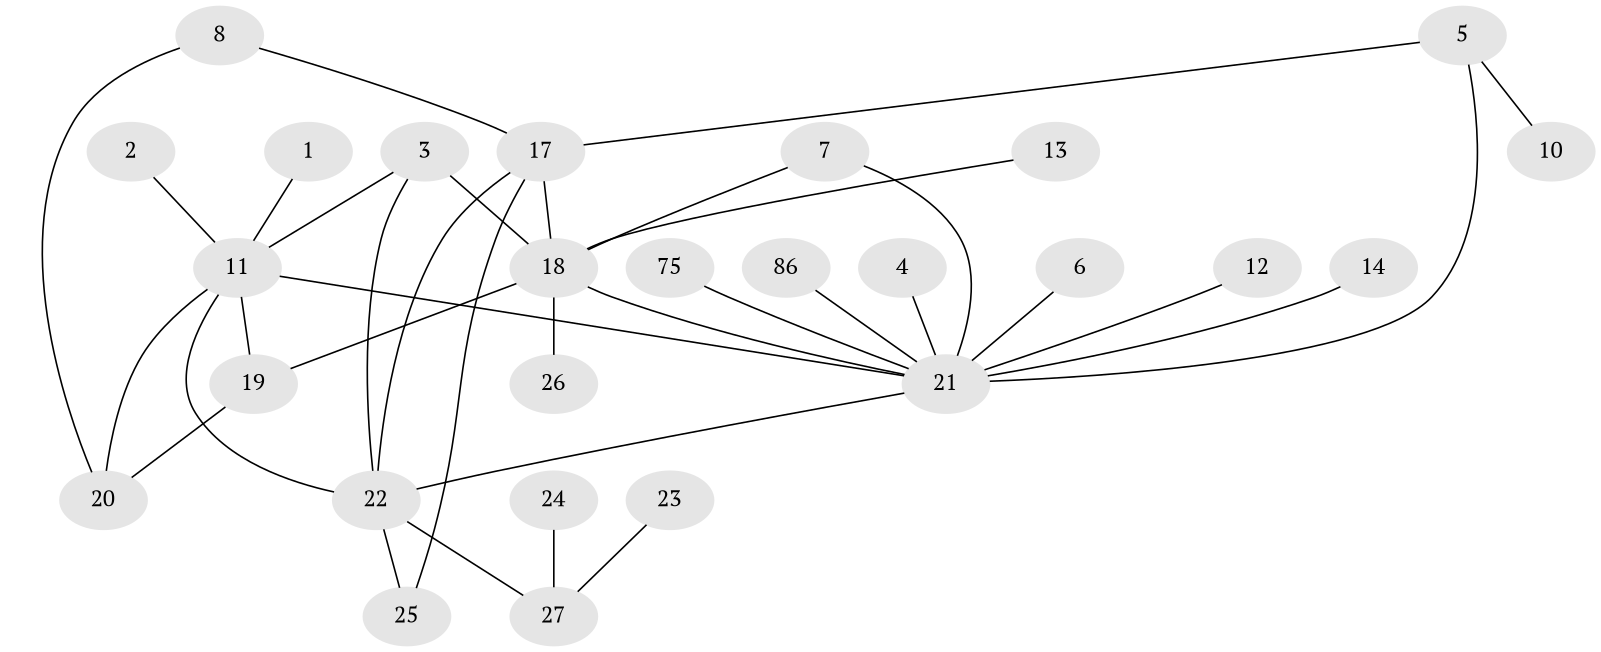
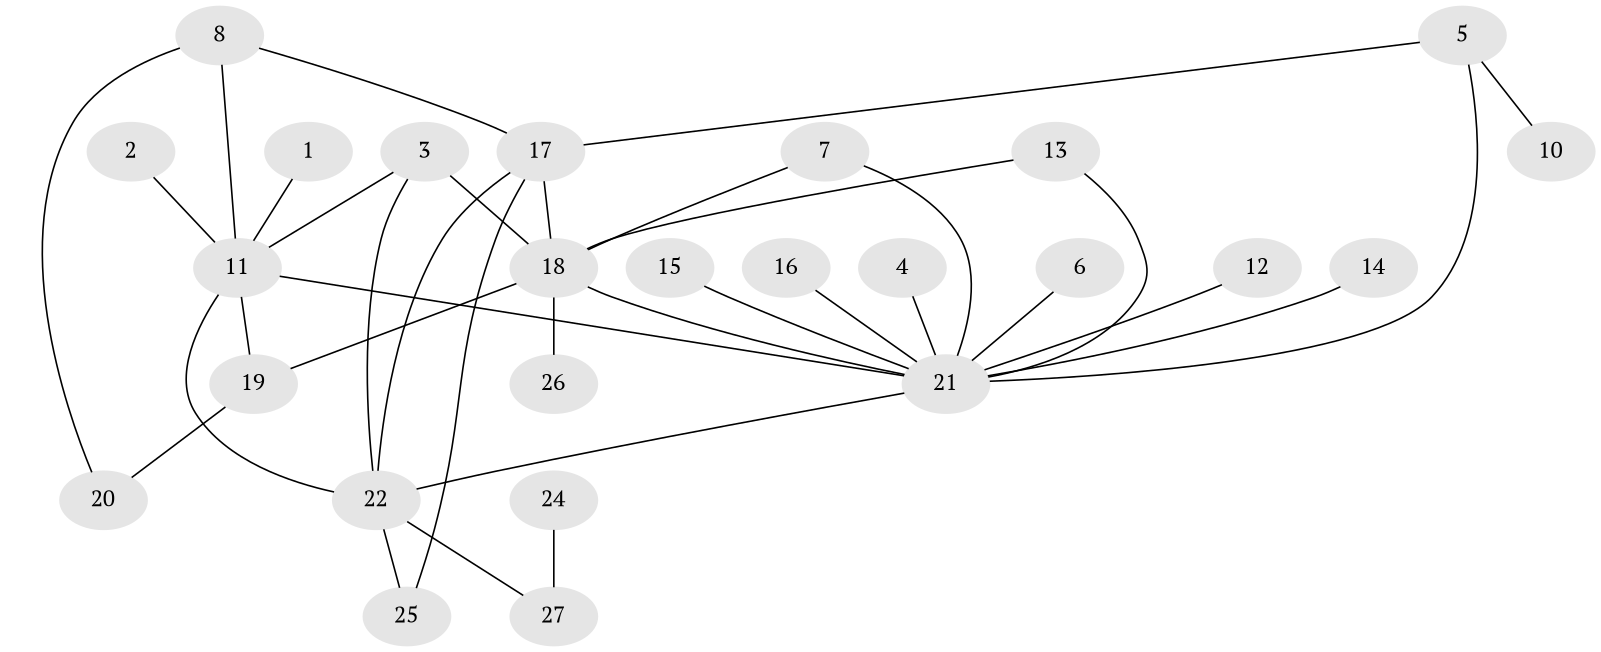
(670, 268) -> (670, 268)
(786, 268) -> (786, 268)
none -> (1129, 308)
(135, 368) -> (229, 152)
(670, 500) -> none
